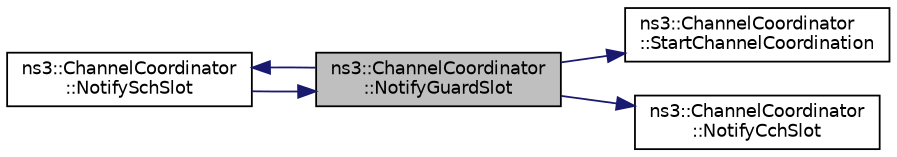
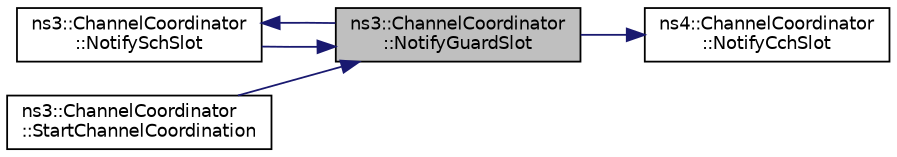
(584, 59) -> (290, 81)
(757, 122) -> (767, 35)
